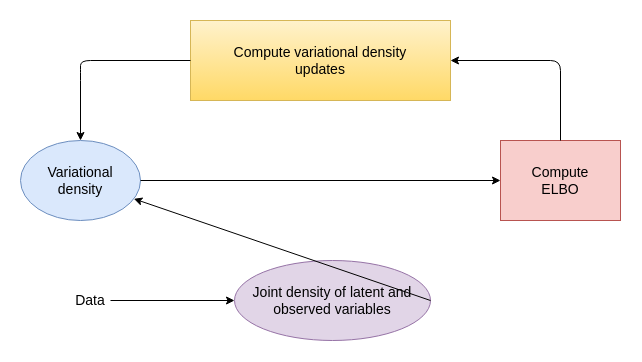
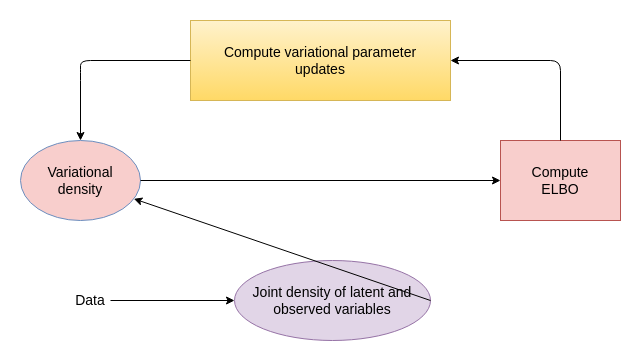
(321, 61) -> (321, 61)
(81, 181) -> (81, 181)
